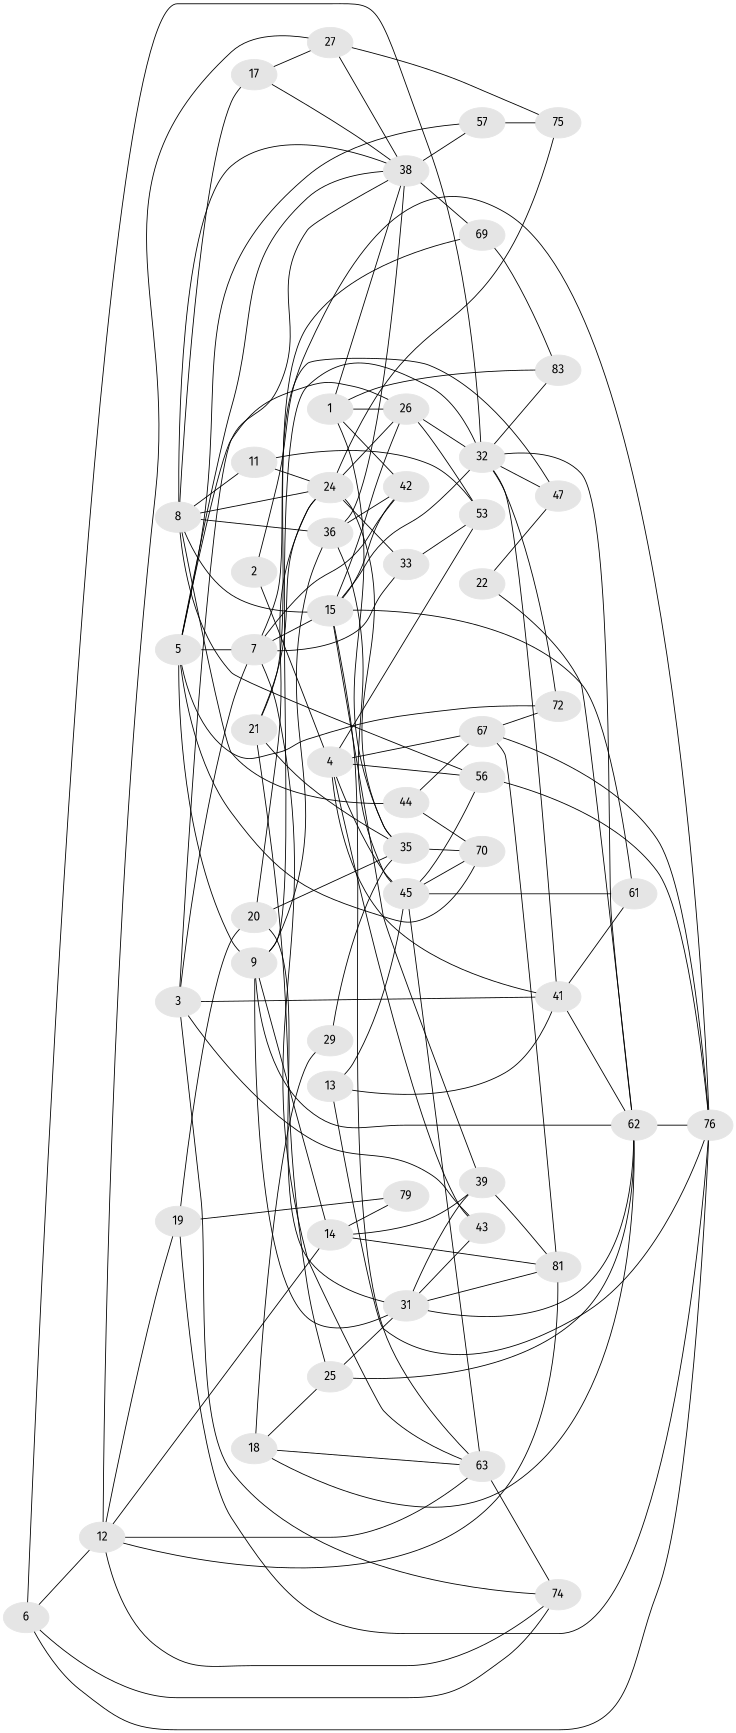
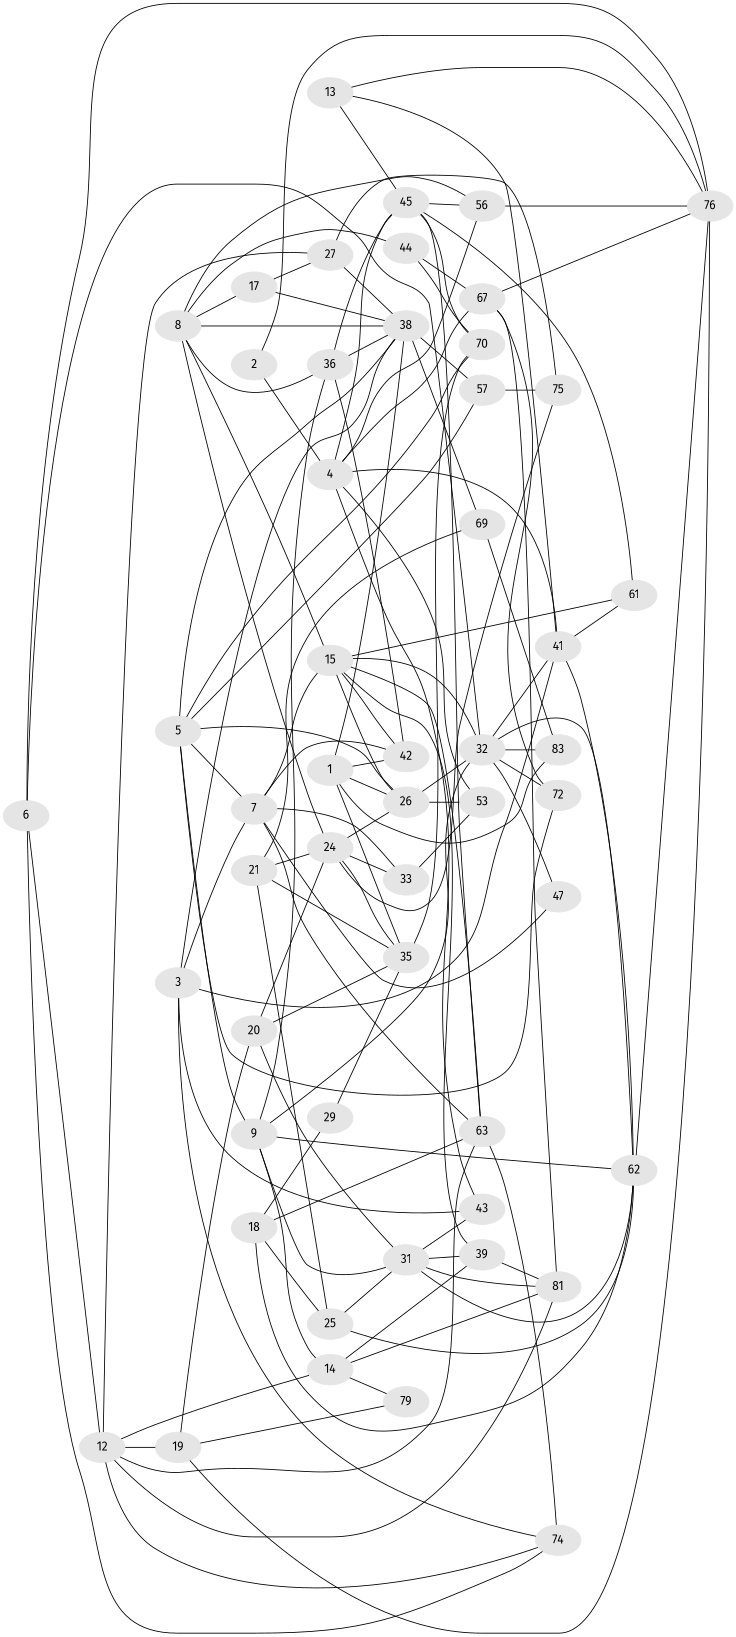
(254, 462) -> none
(482, 584) -> none
